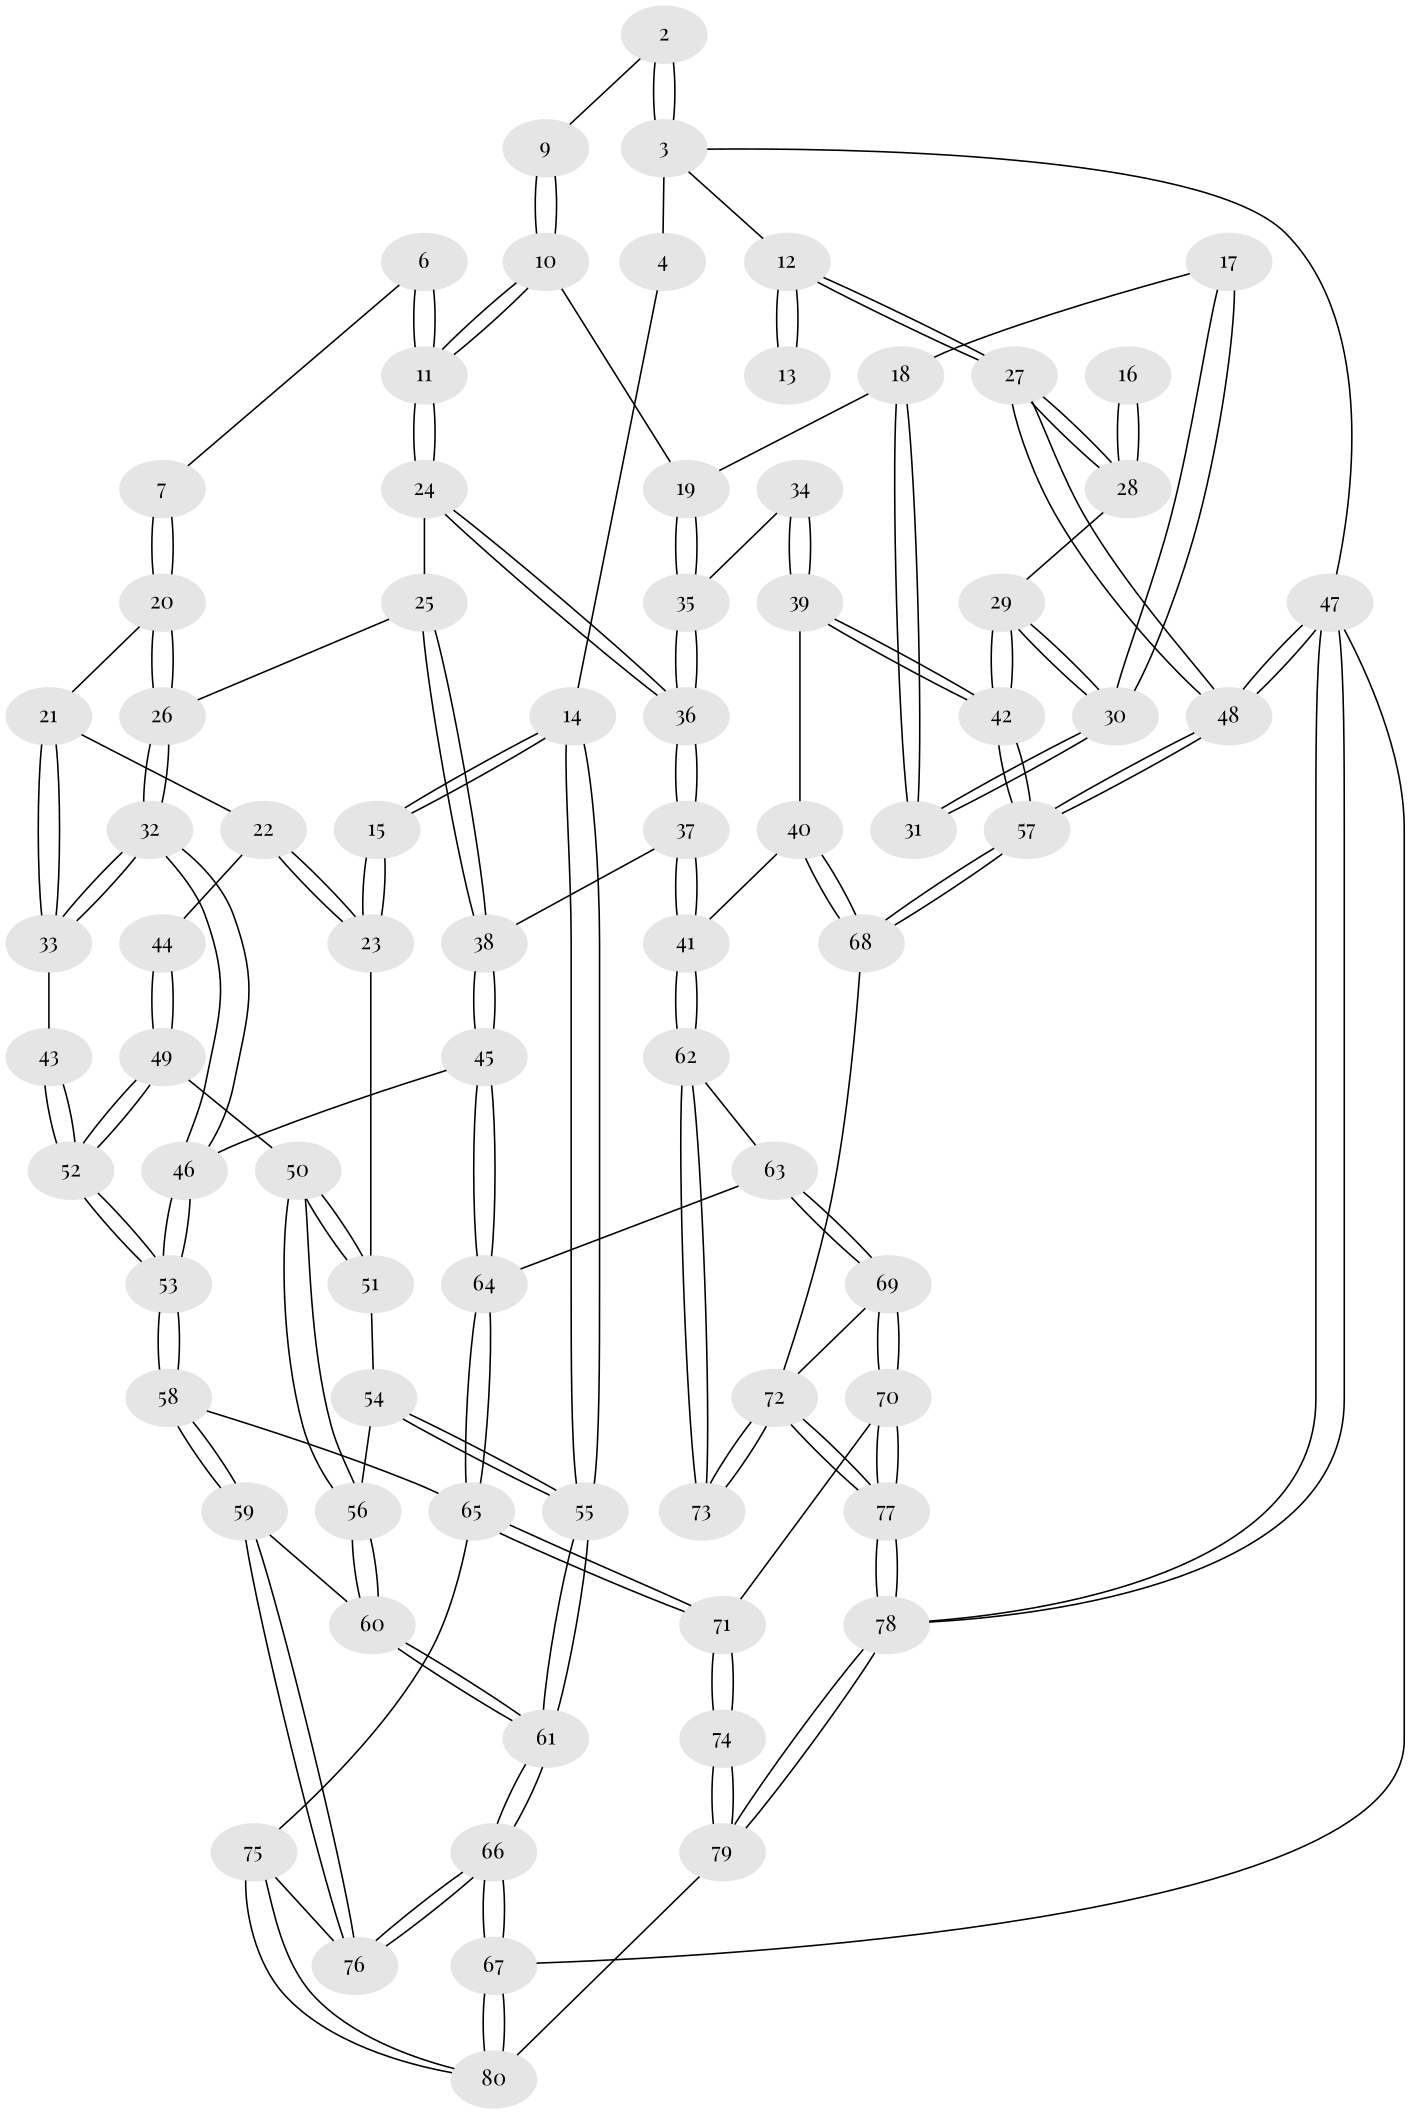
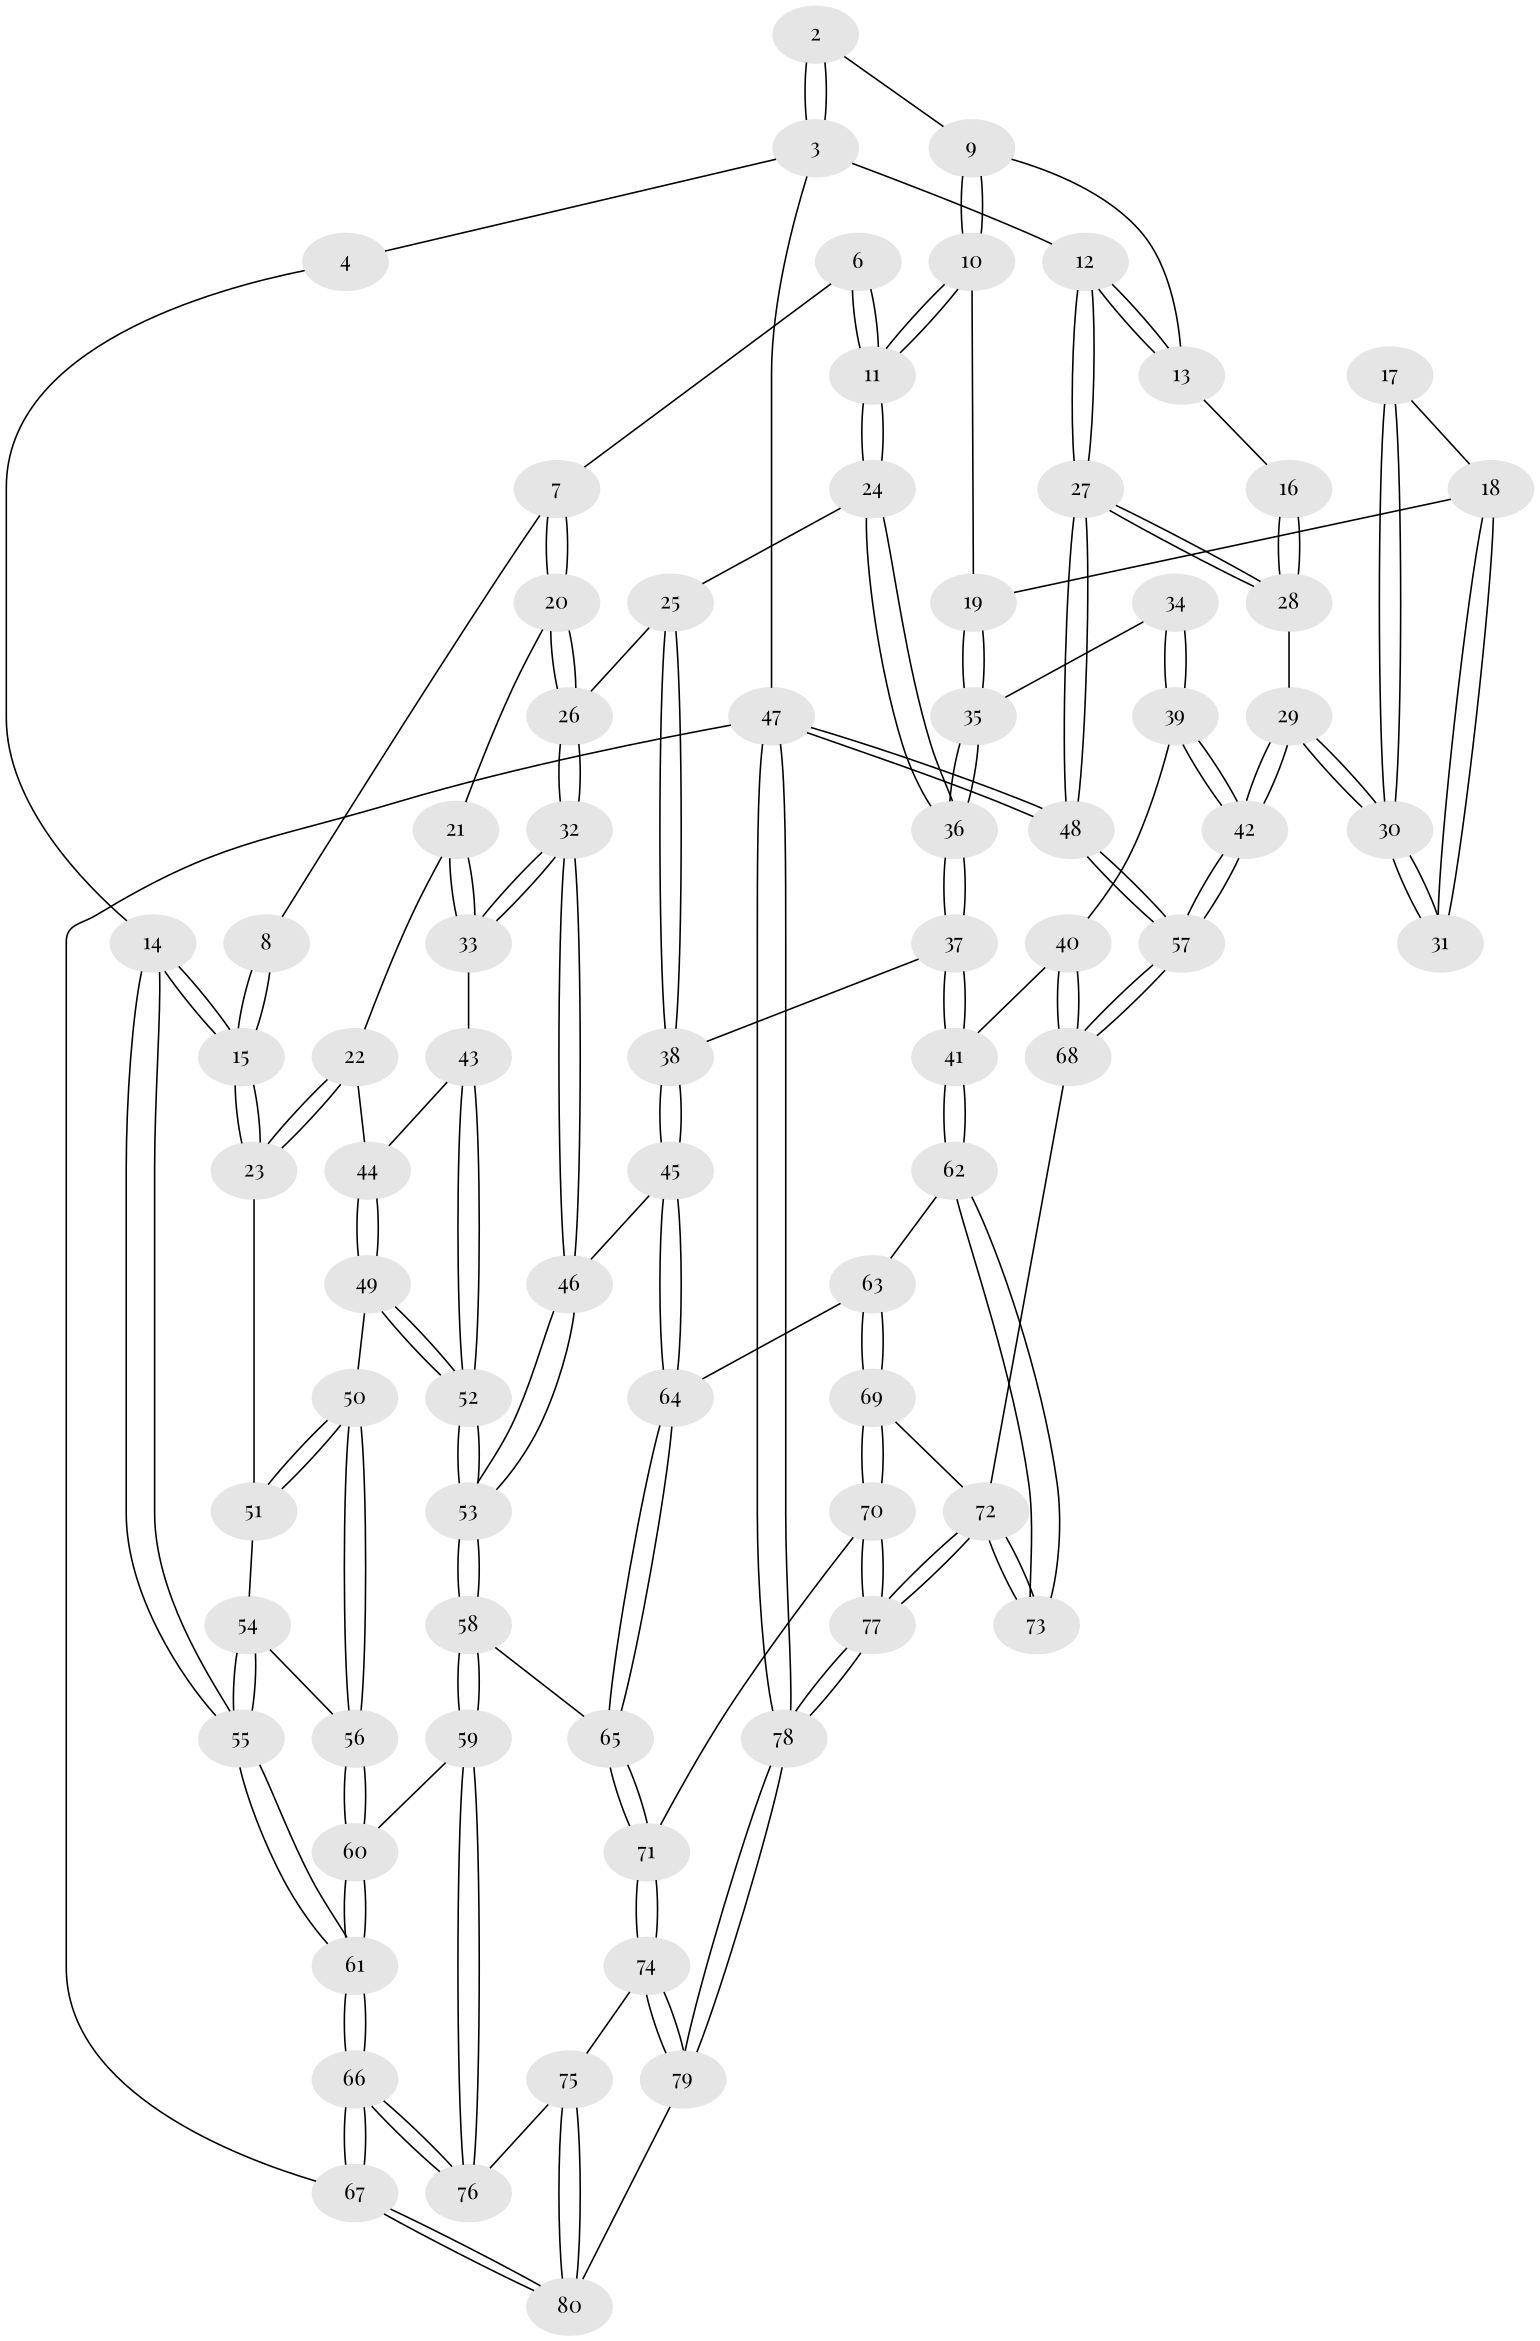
none -> (1132, 222)
none -> (1235, 432)
none -> (267, 944)
none -> (418, 1114)
(399, 1700) -> (608, 2023)
